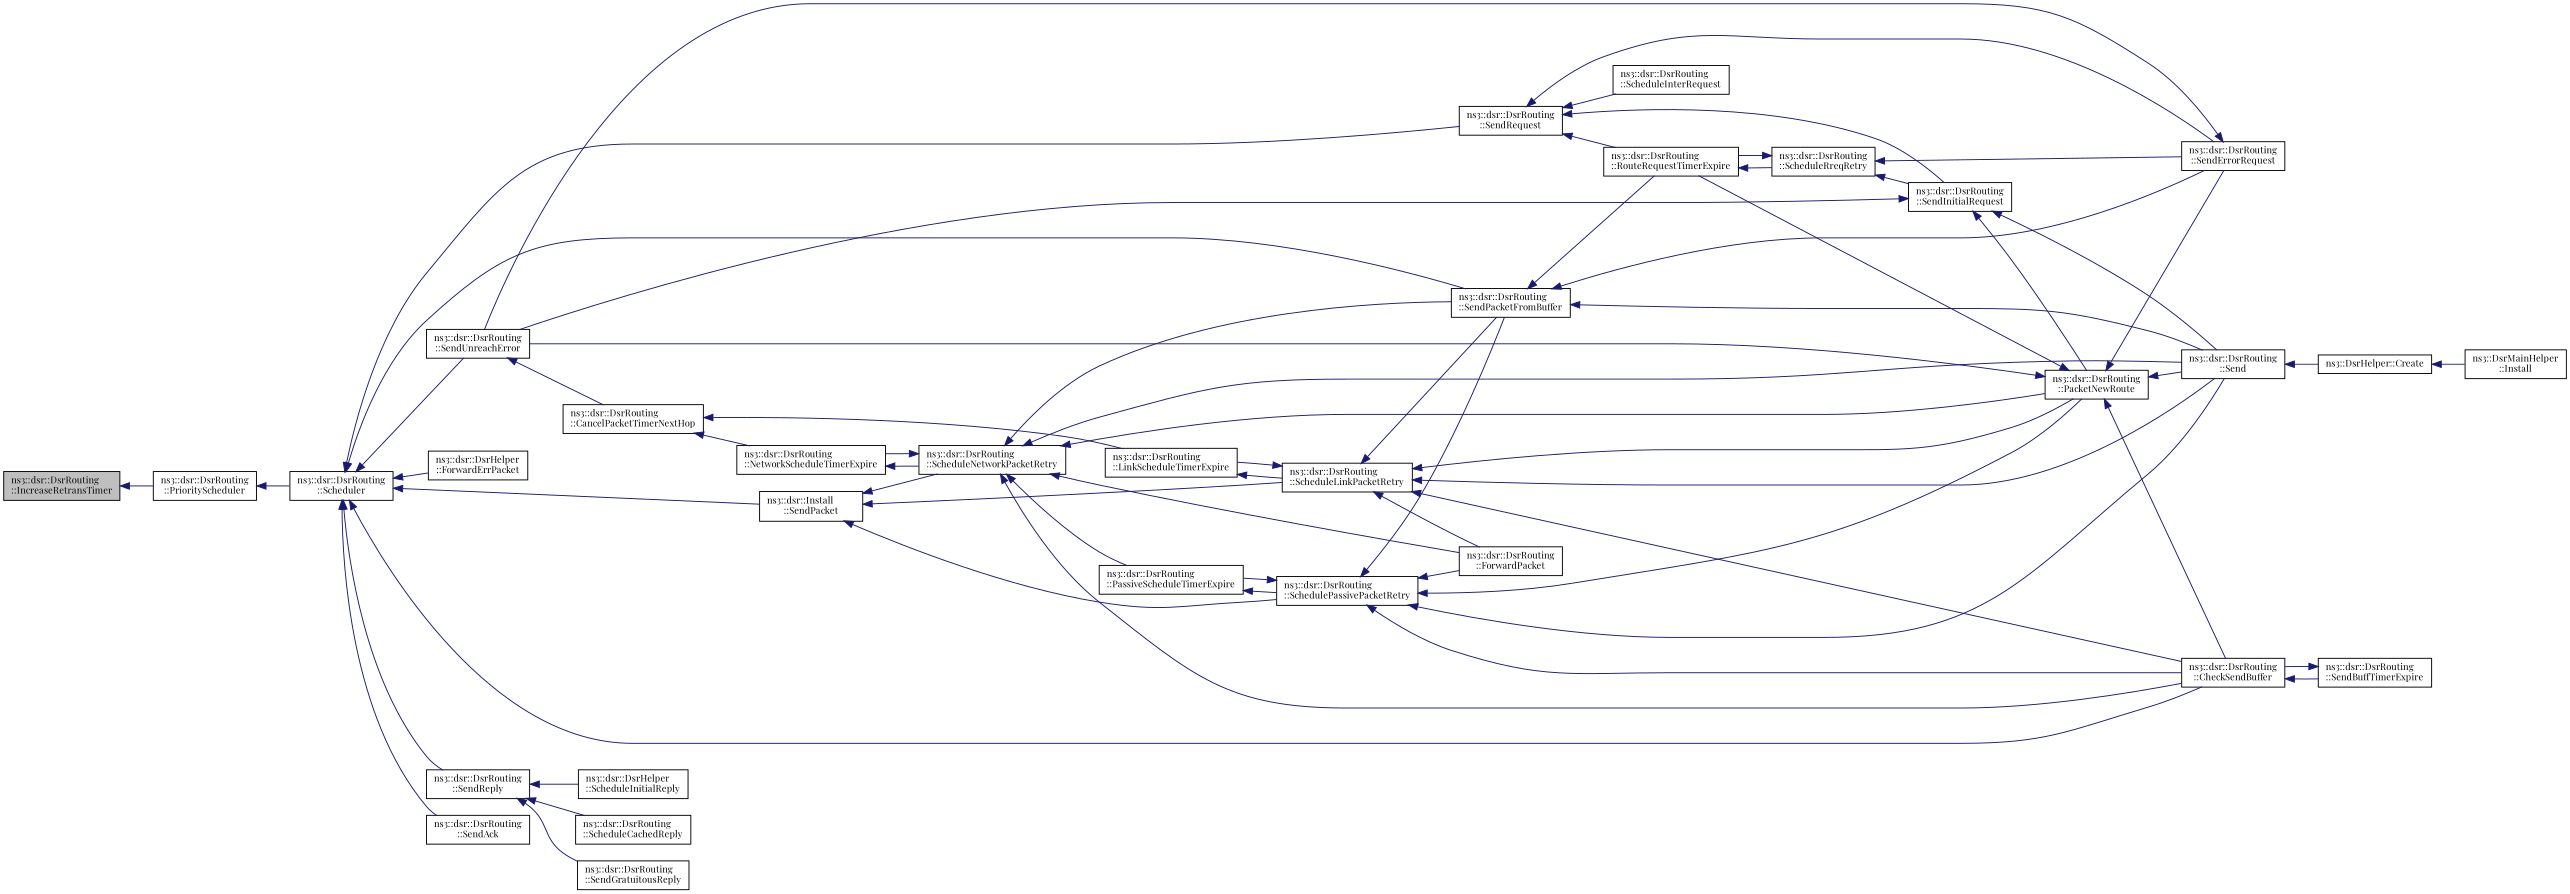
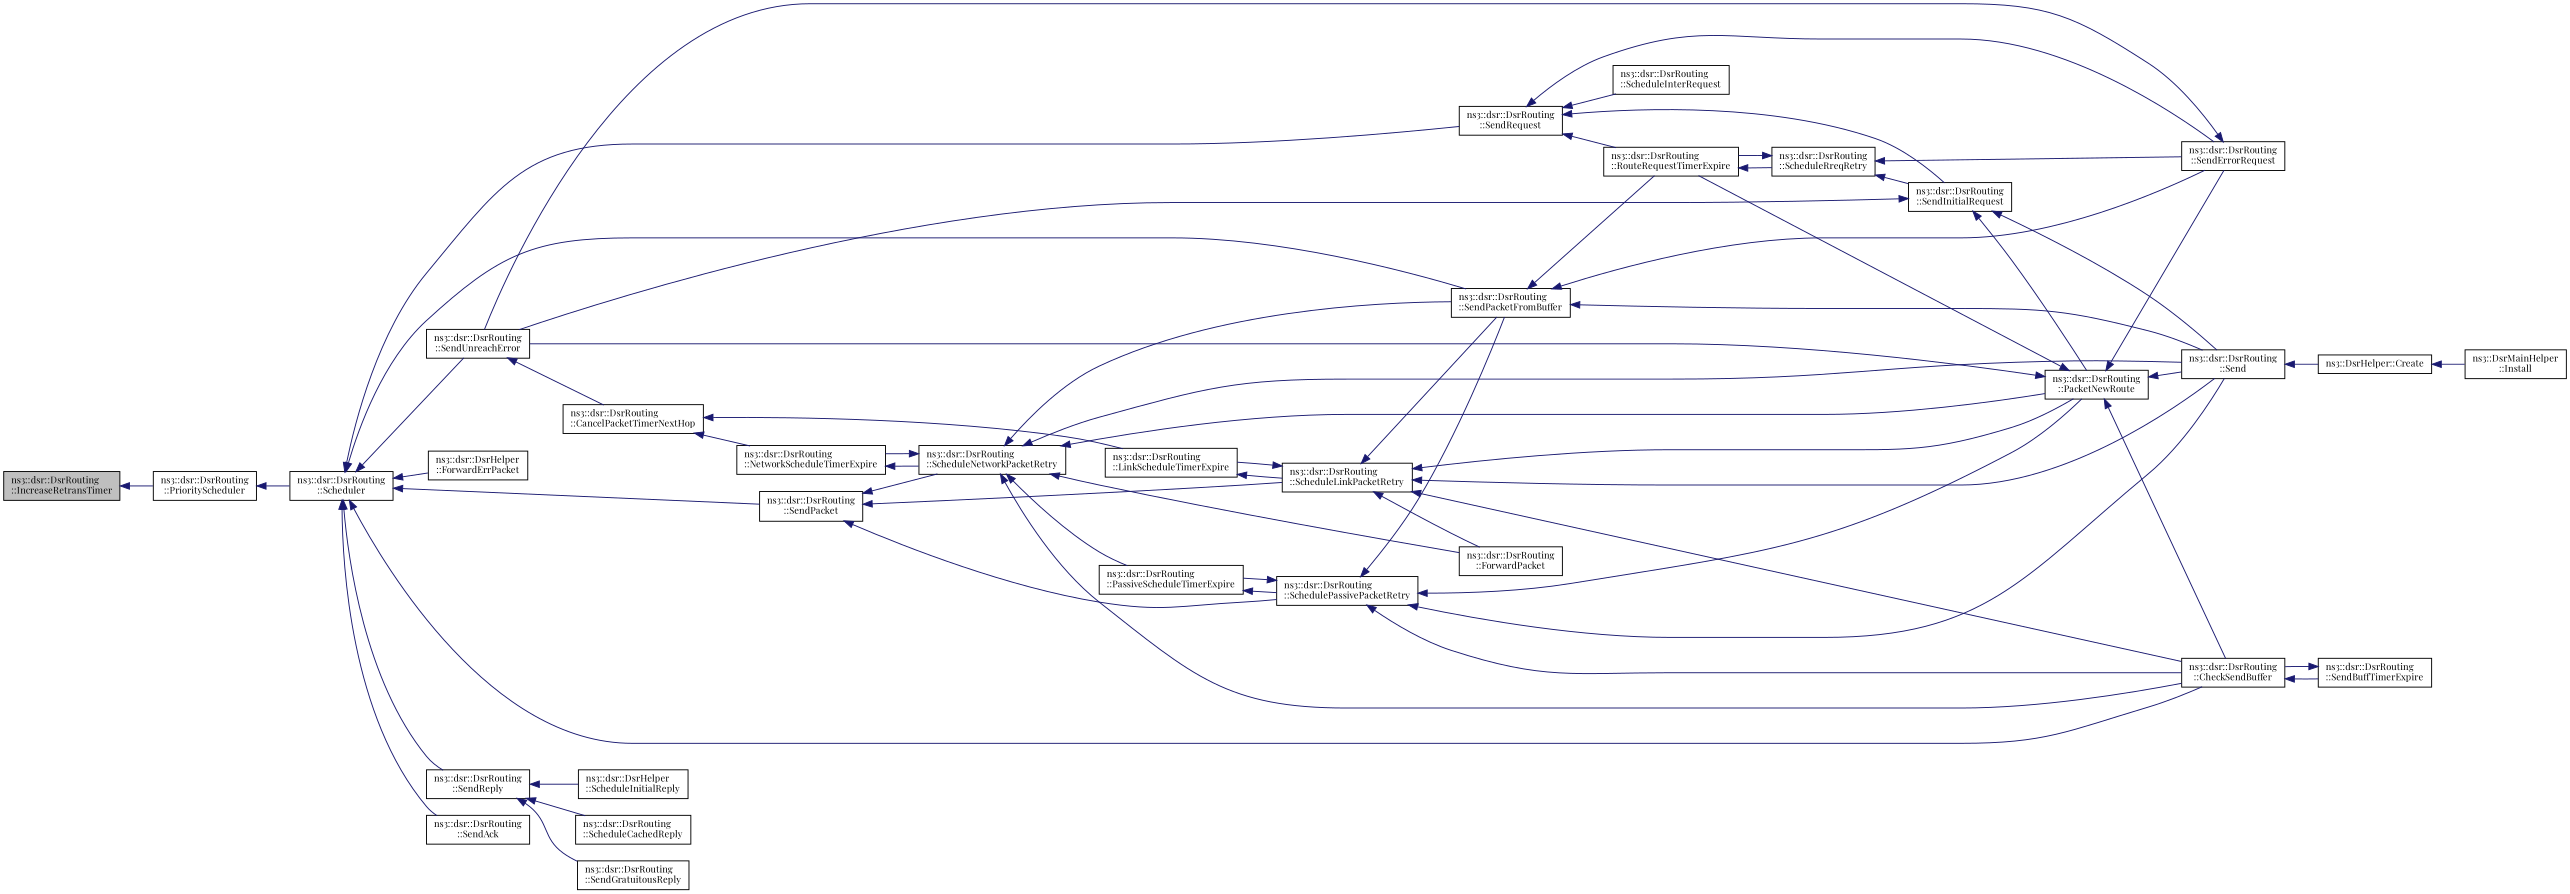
(811, 506) -> (811, 506)
(1443, 573) -> none
